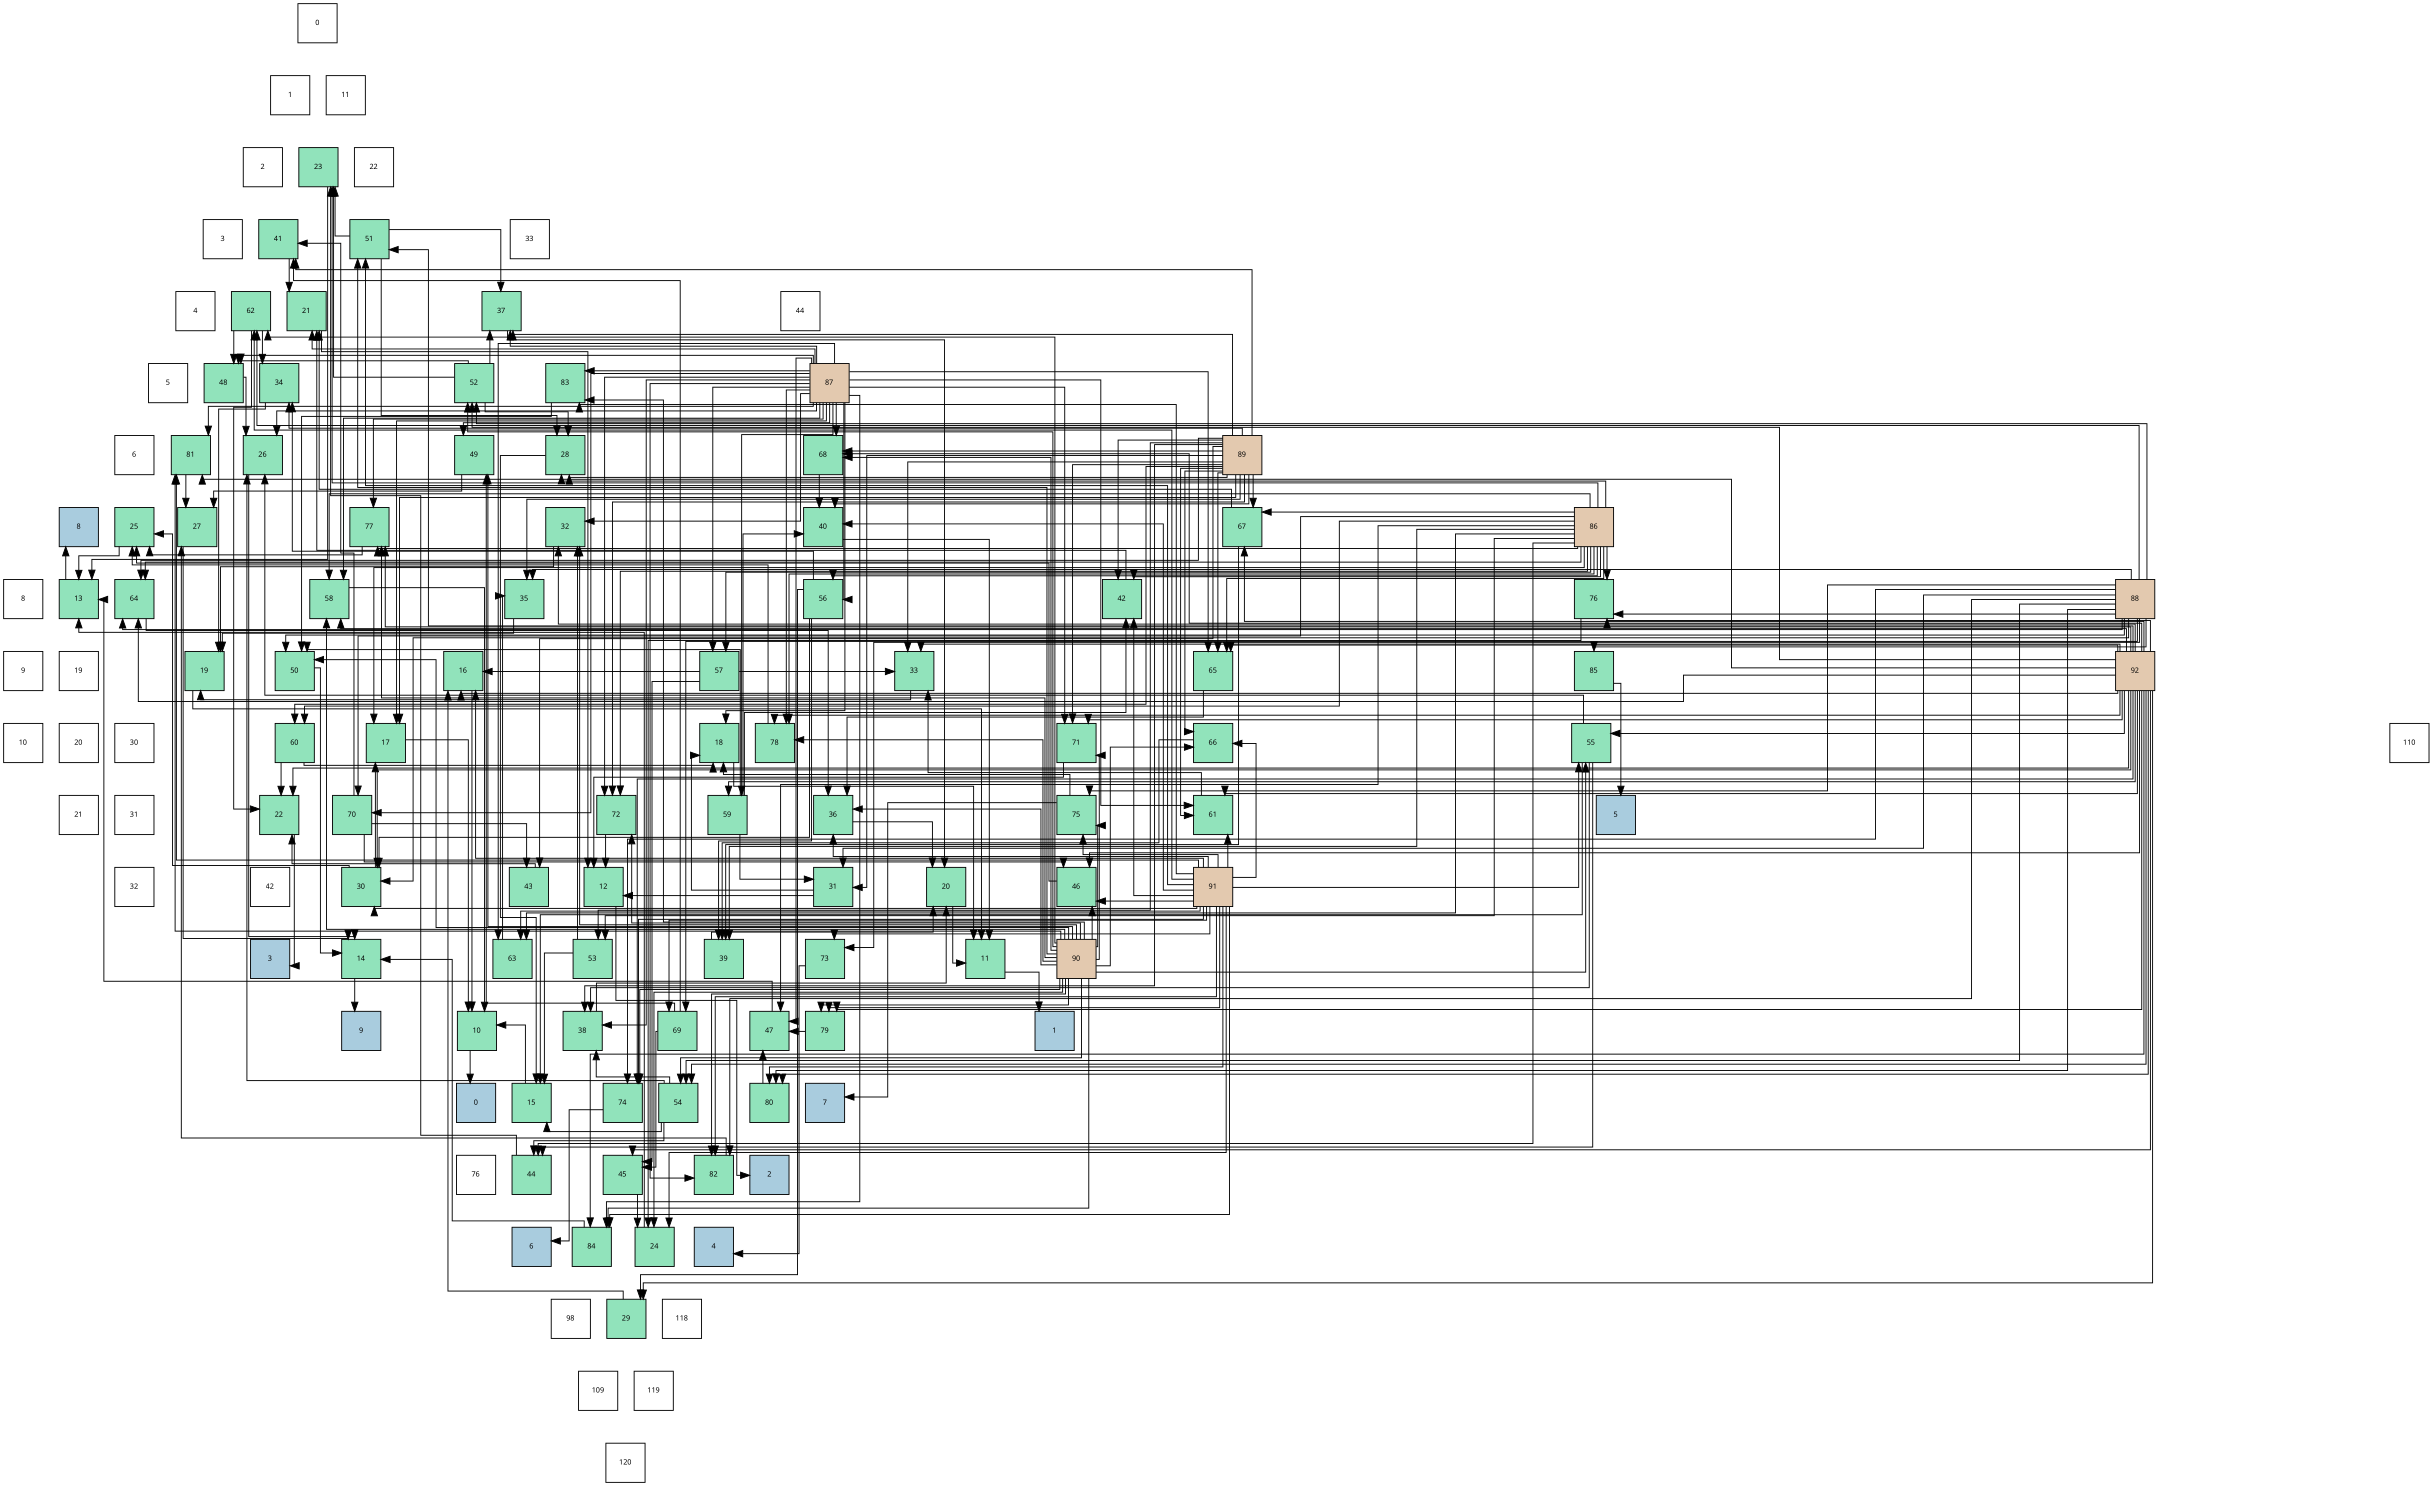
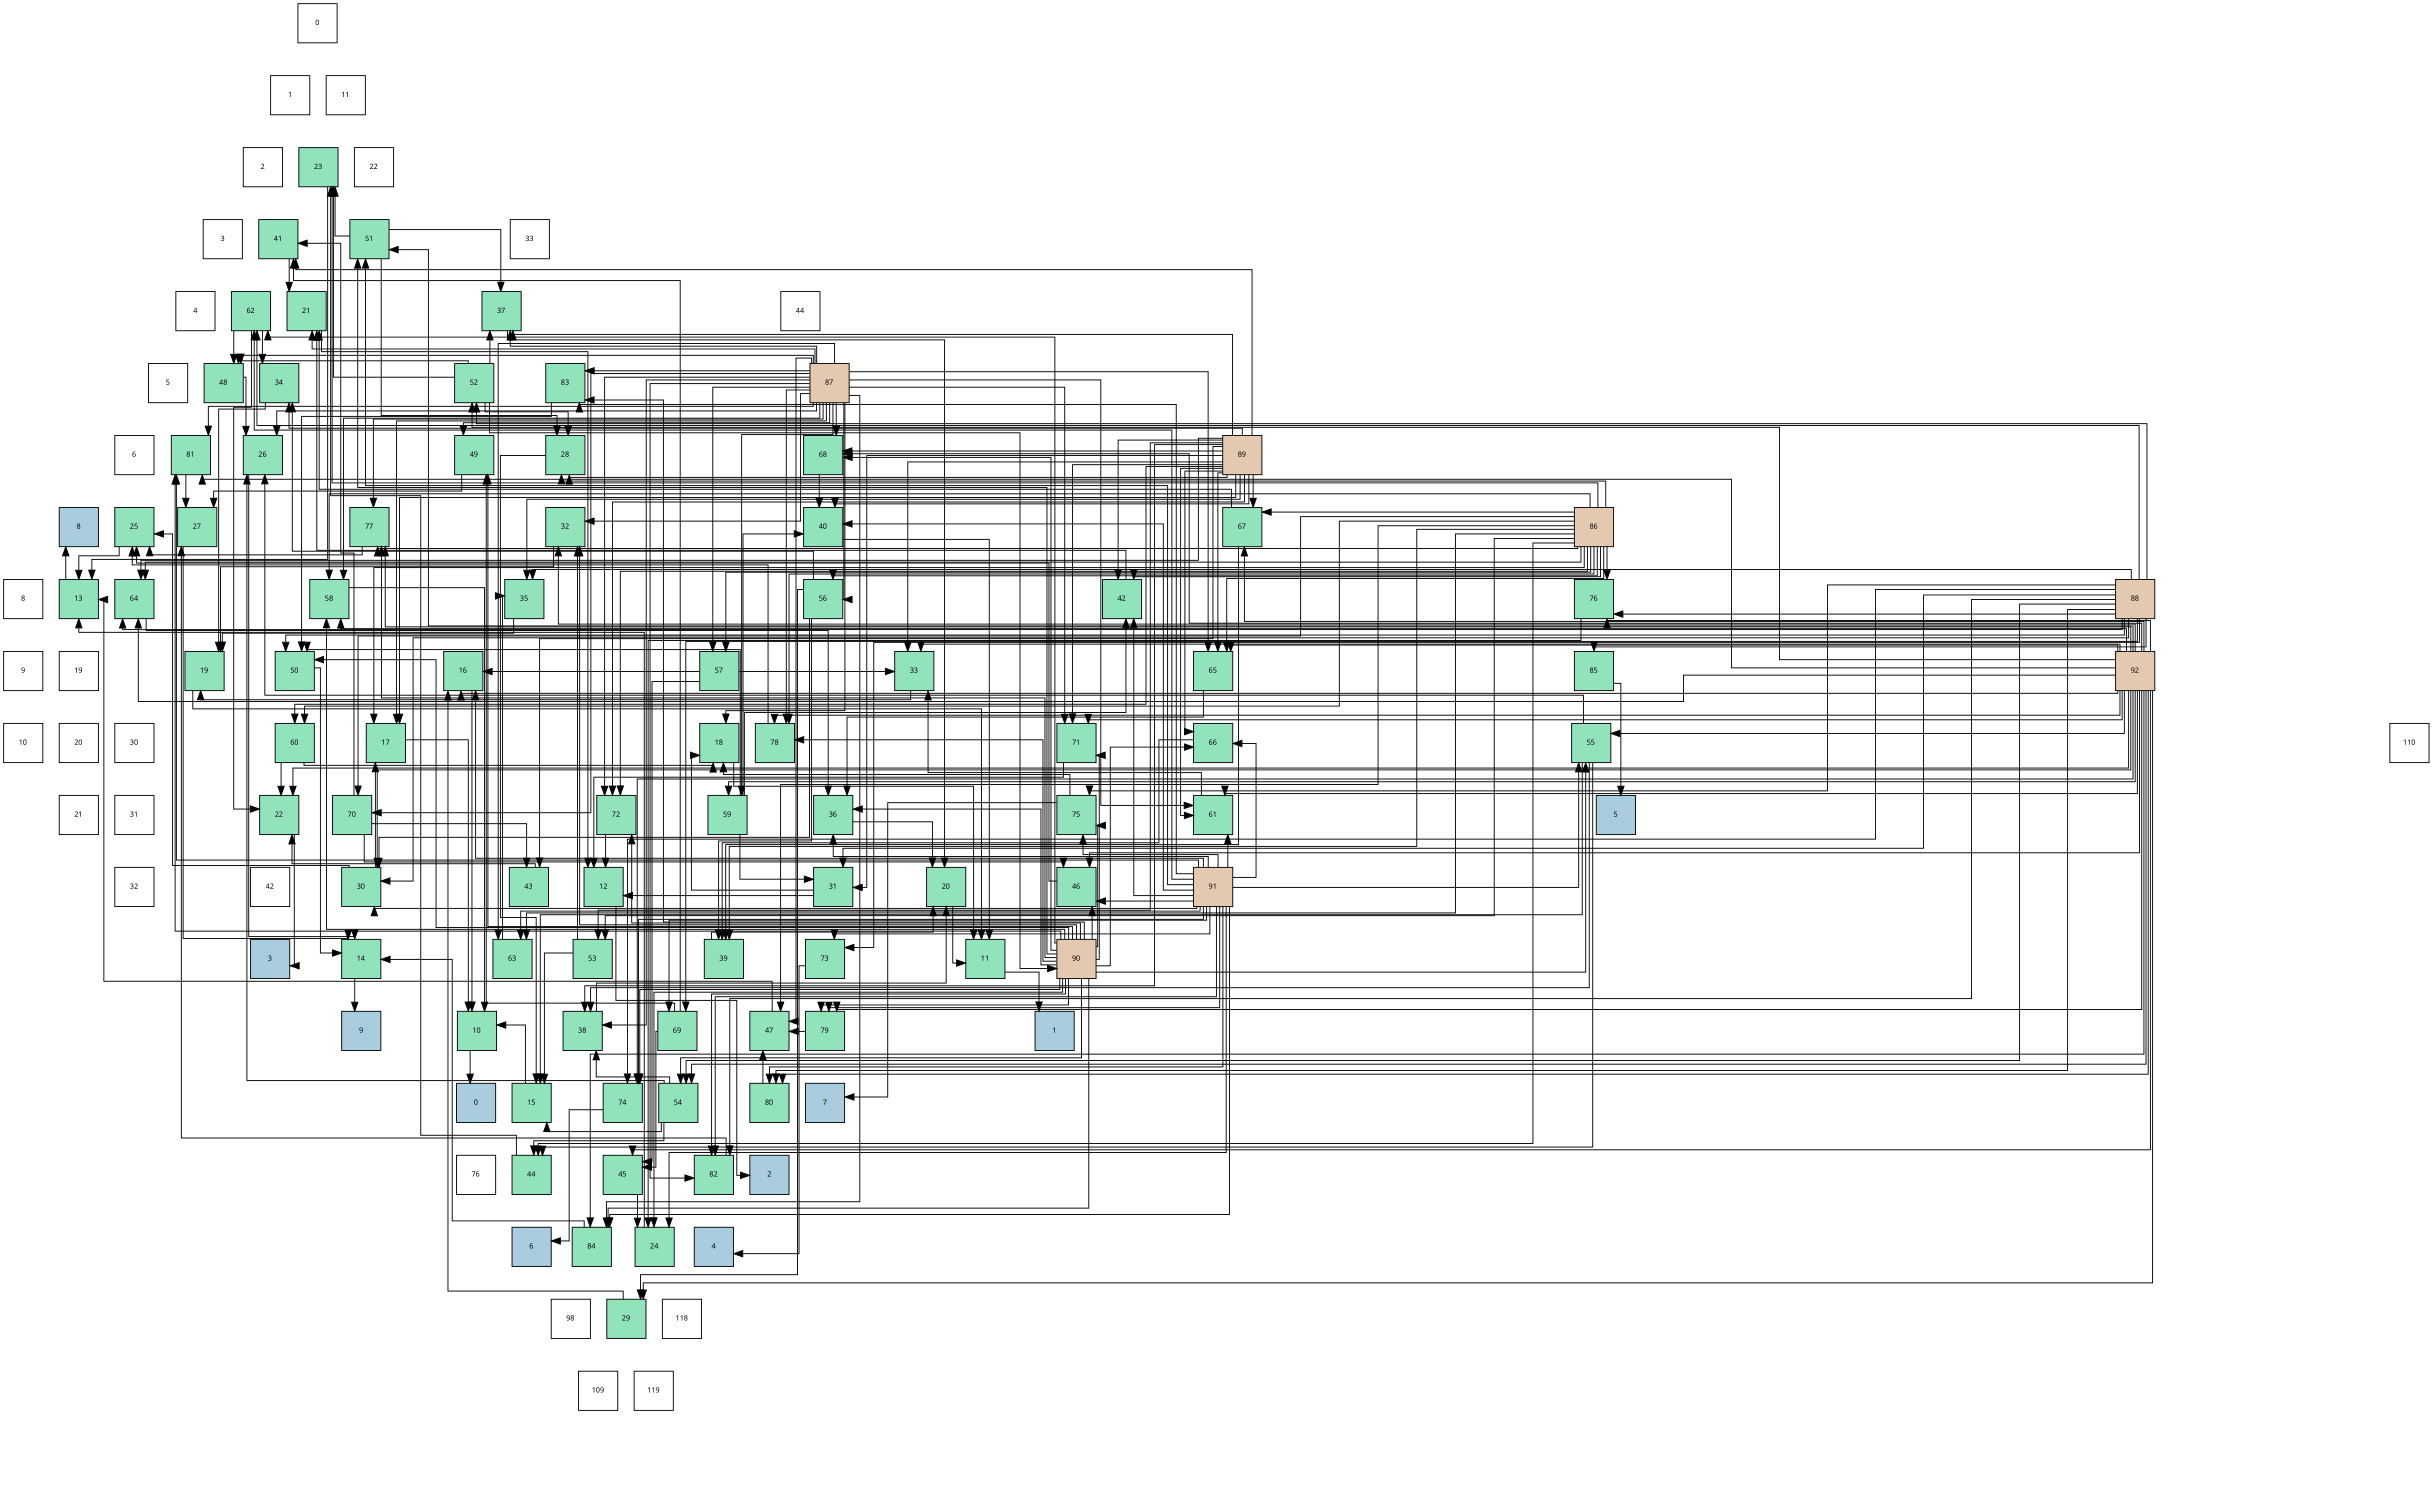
(1010, 432) -> (1020, 603)
(625, 1463) -> none
